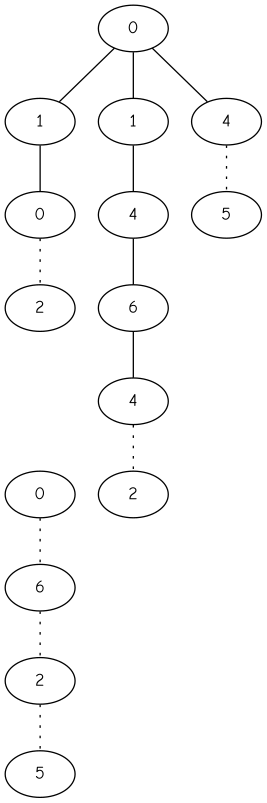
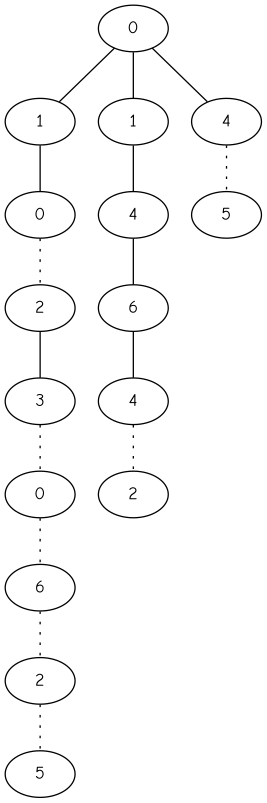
none -> (40, 401)
